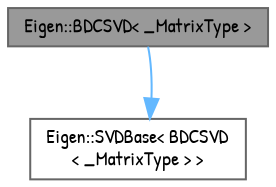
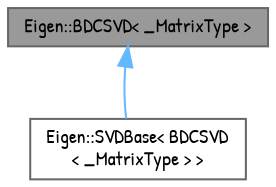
(151, 72) -> (124, 93)
